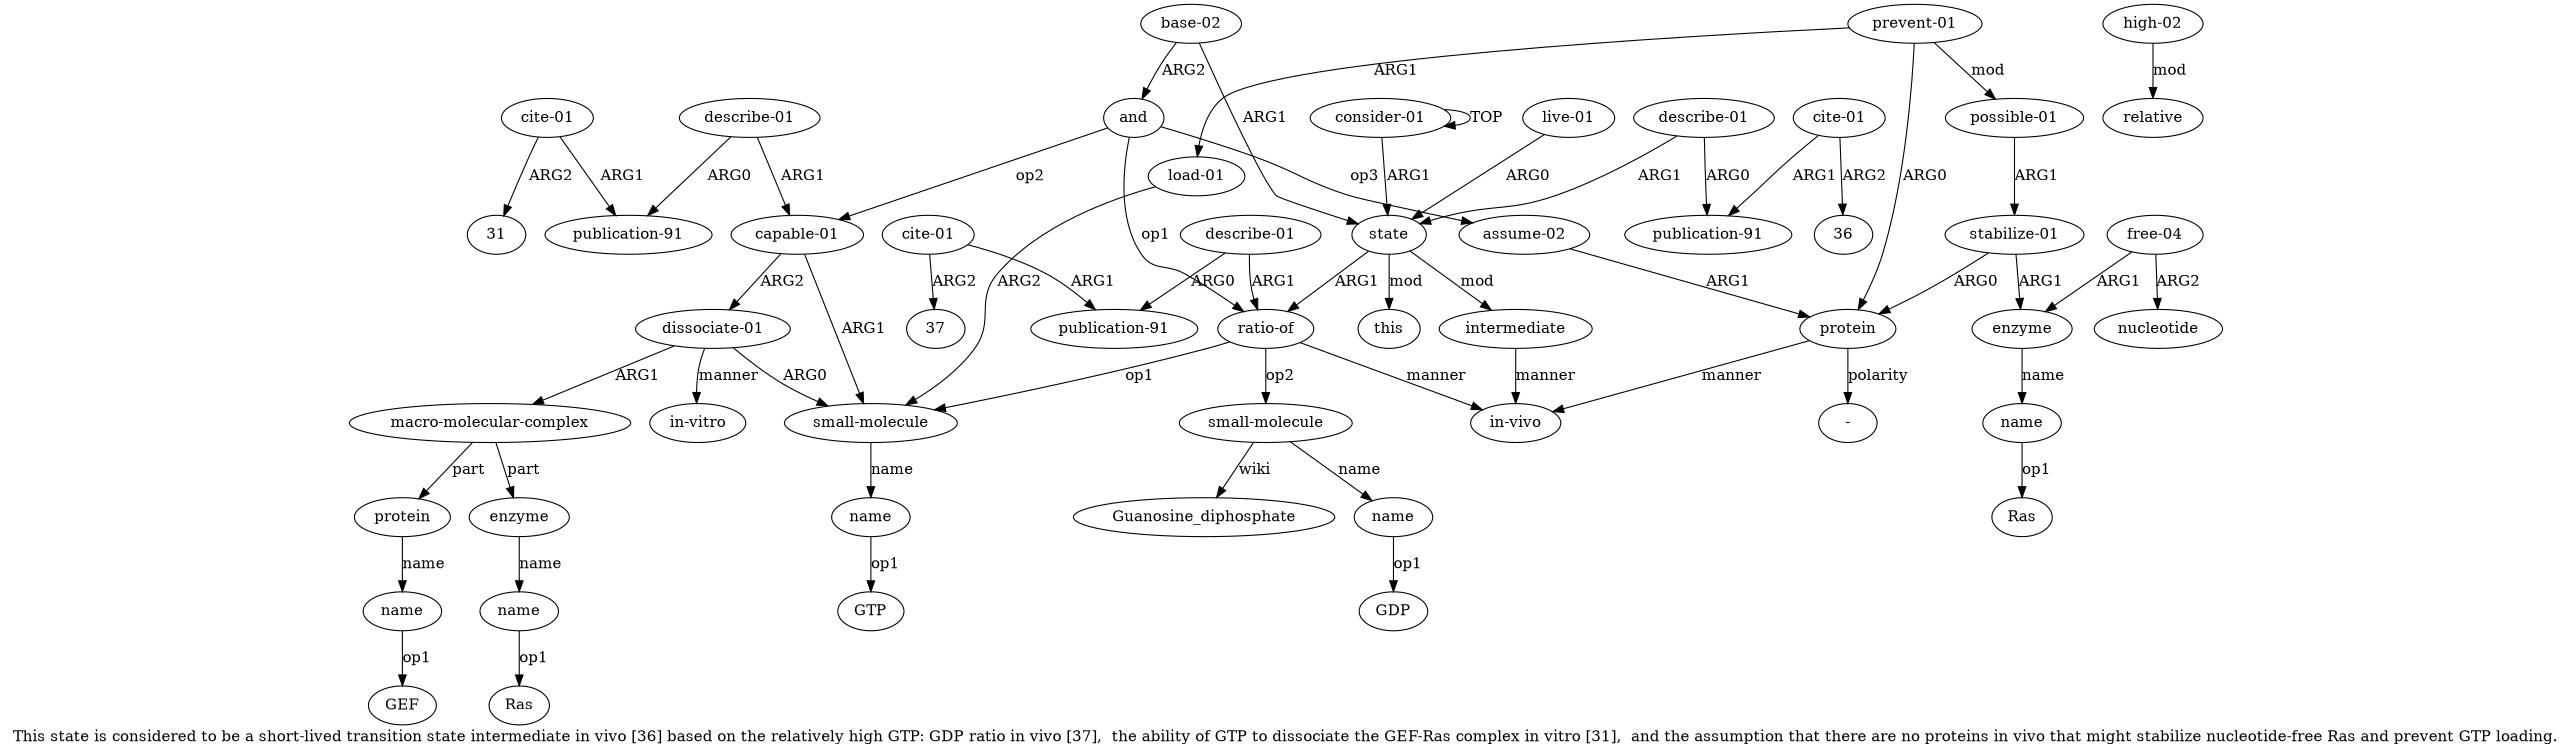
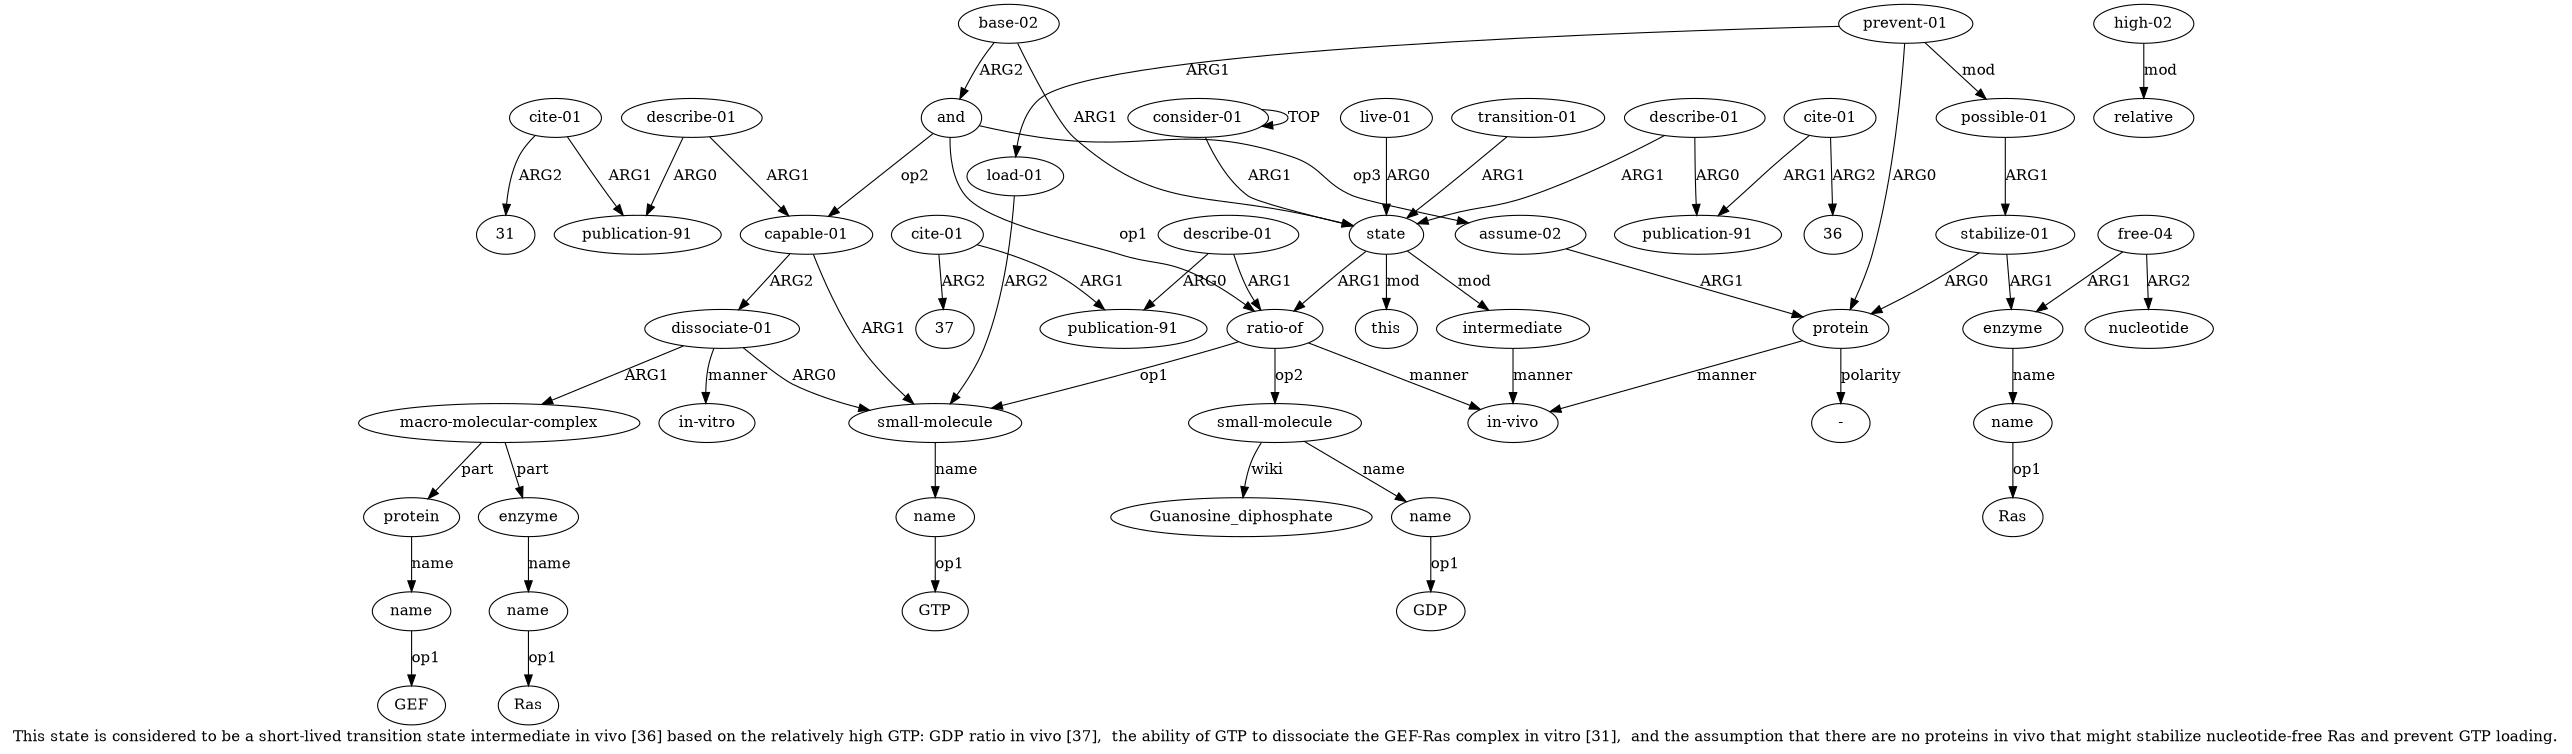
none -> (1528, 118)
